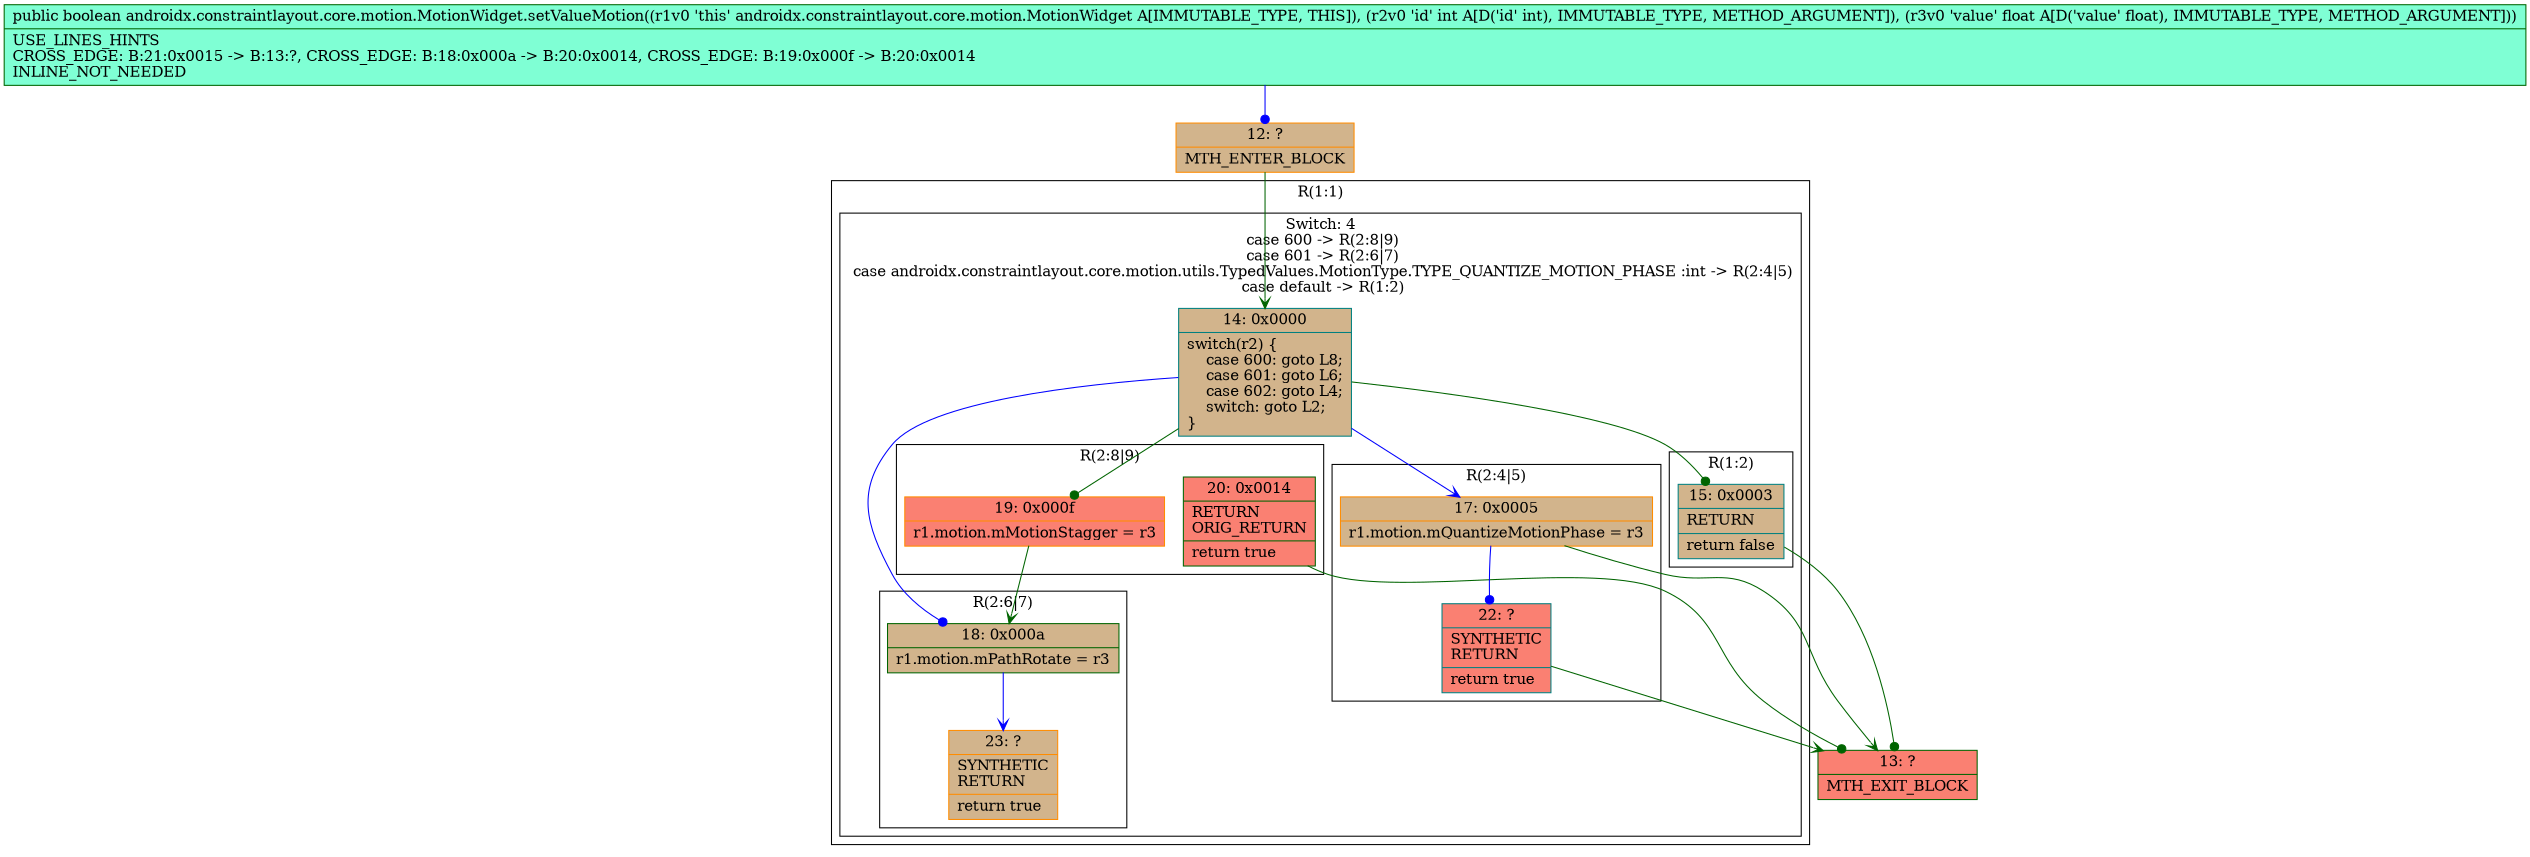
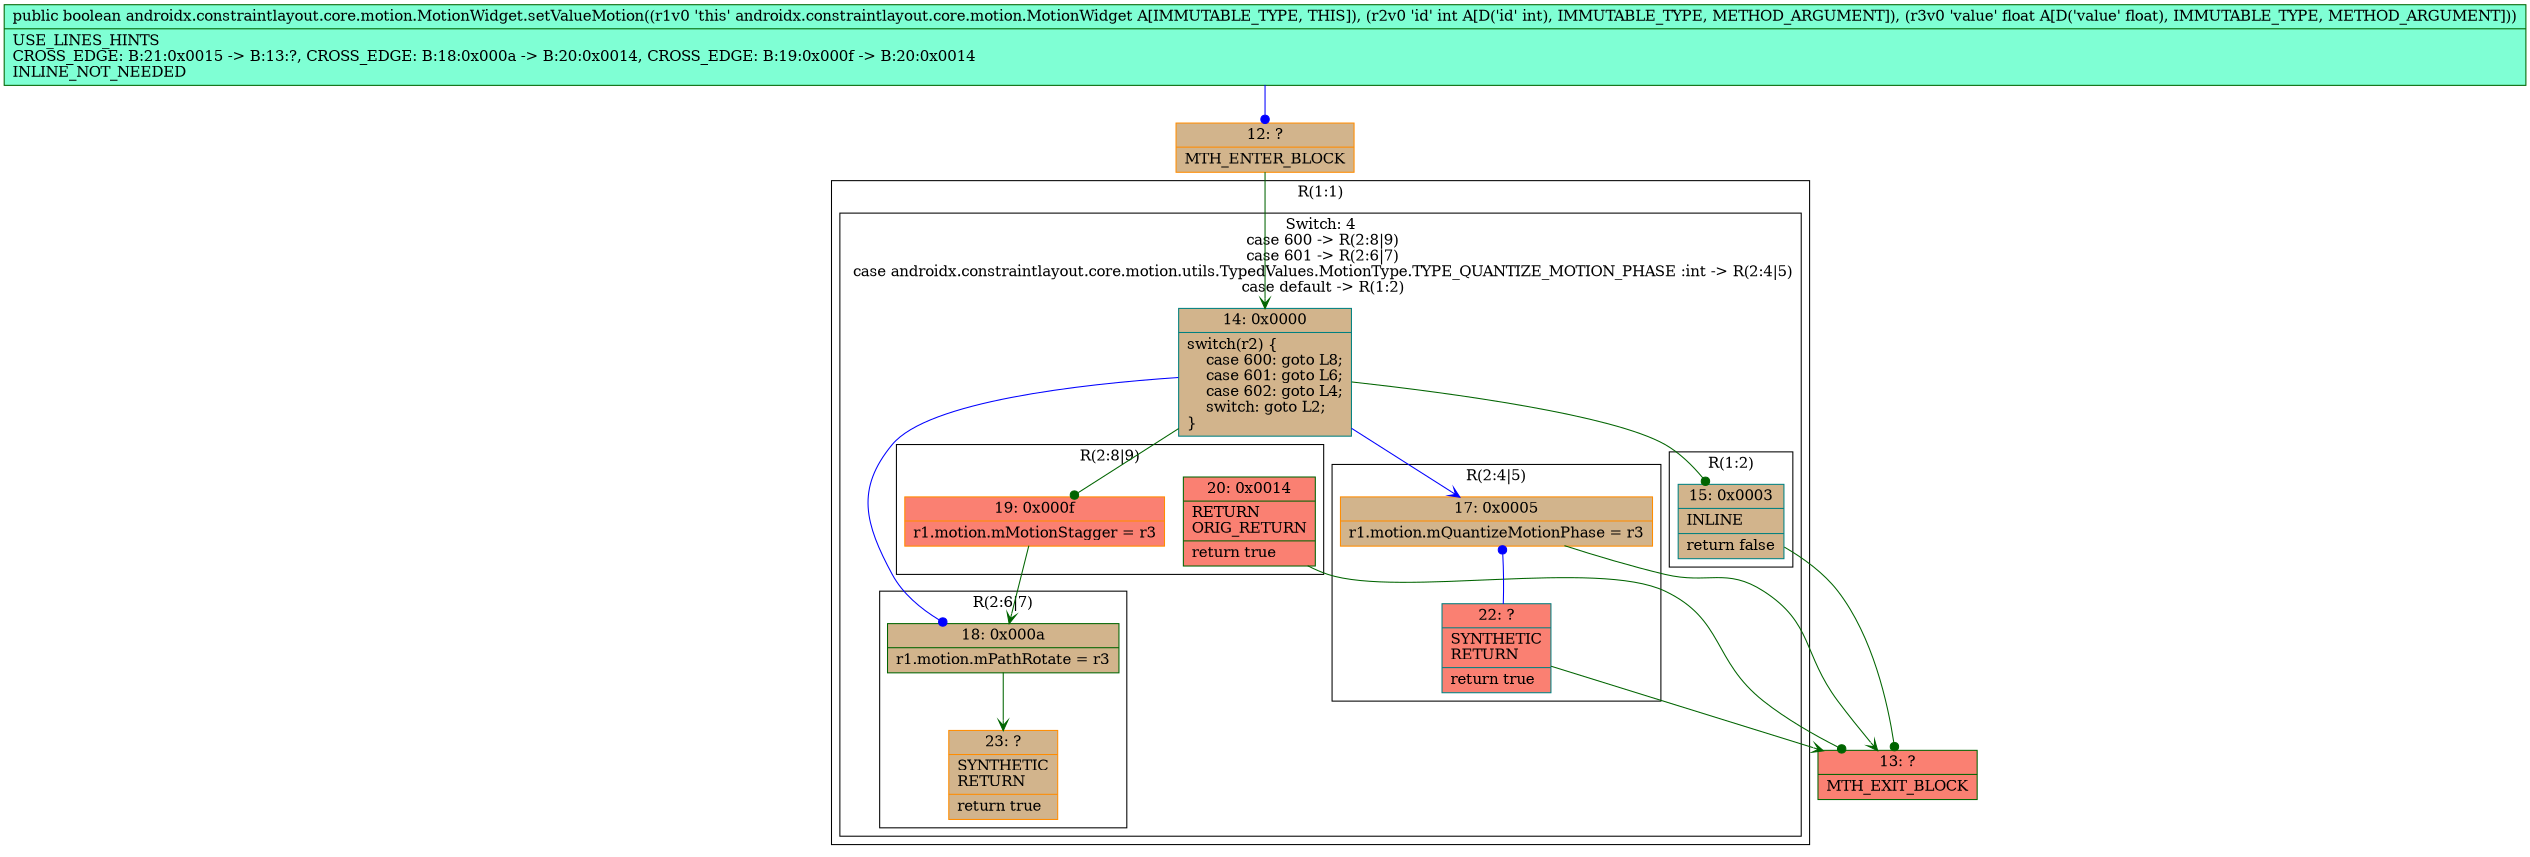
(1721, 520) -> (1715, 520)
(1490, 571) -> (1503, 573)
(1003, 696) -> (1003, 696)
